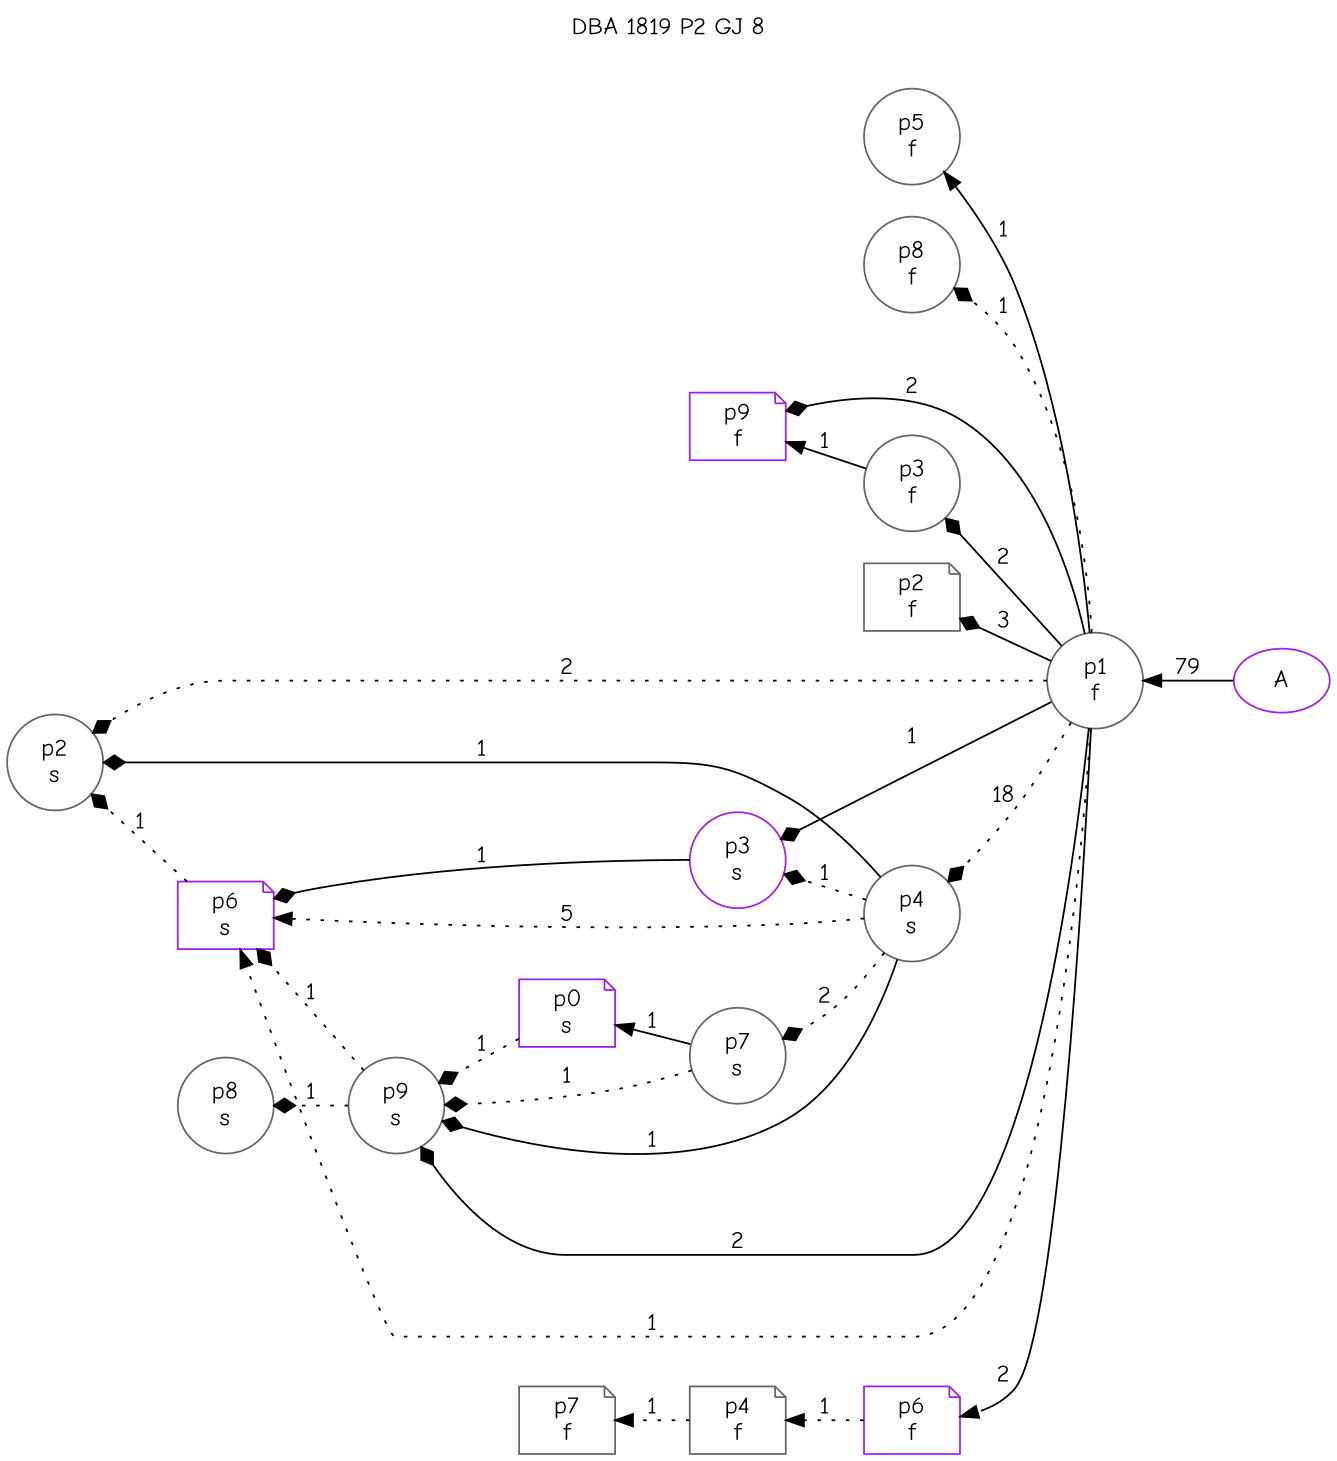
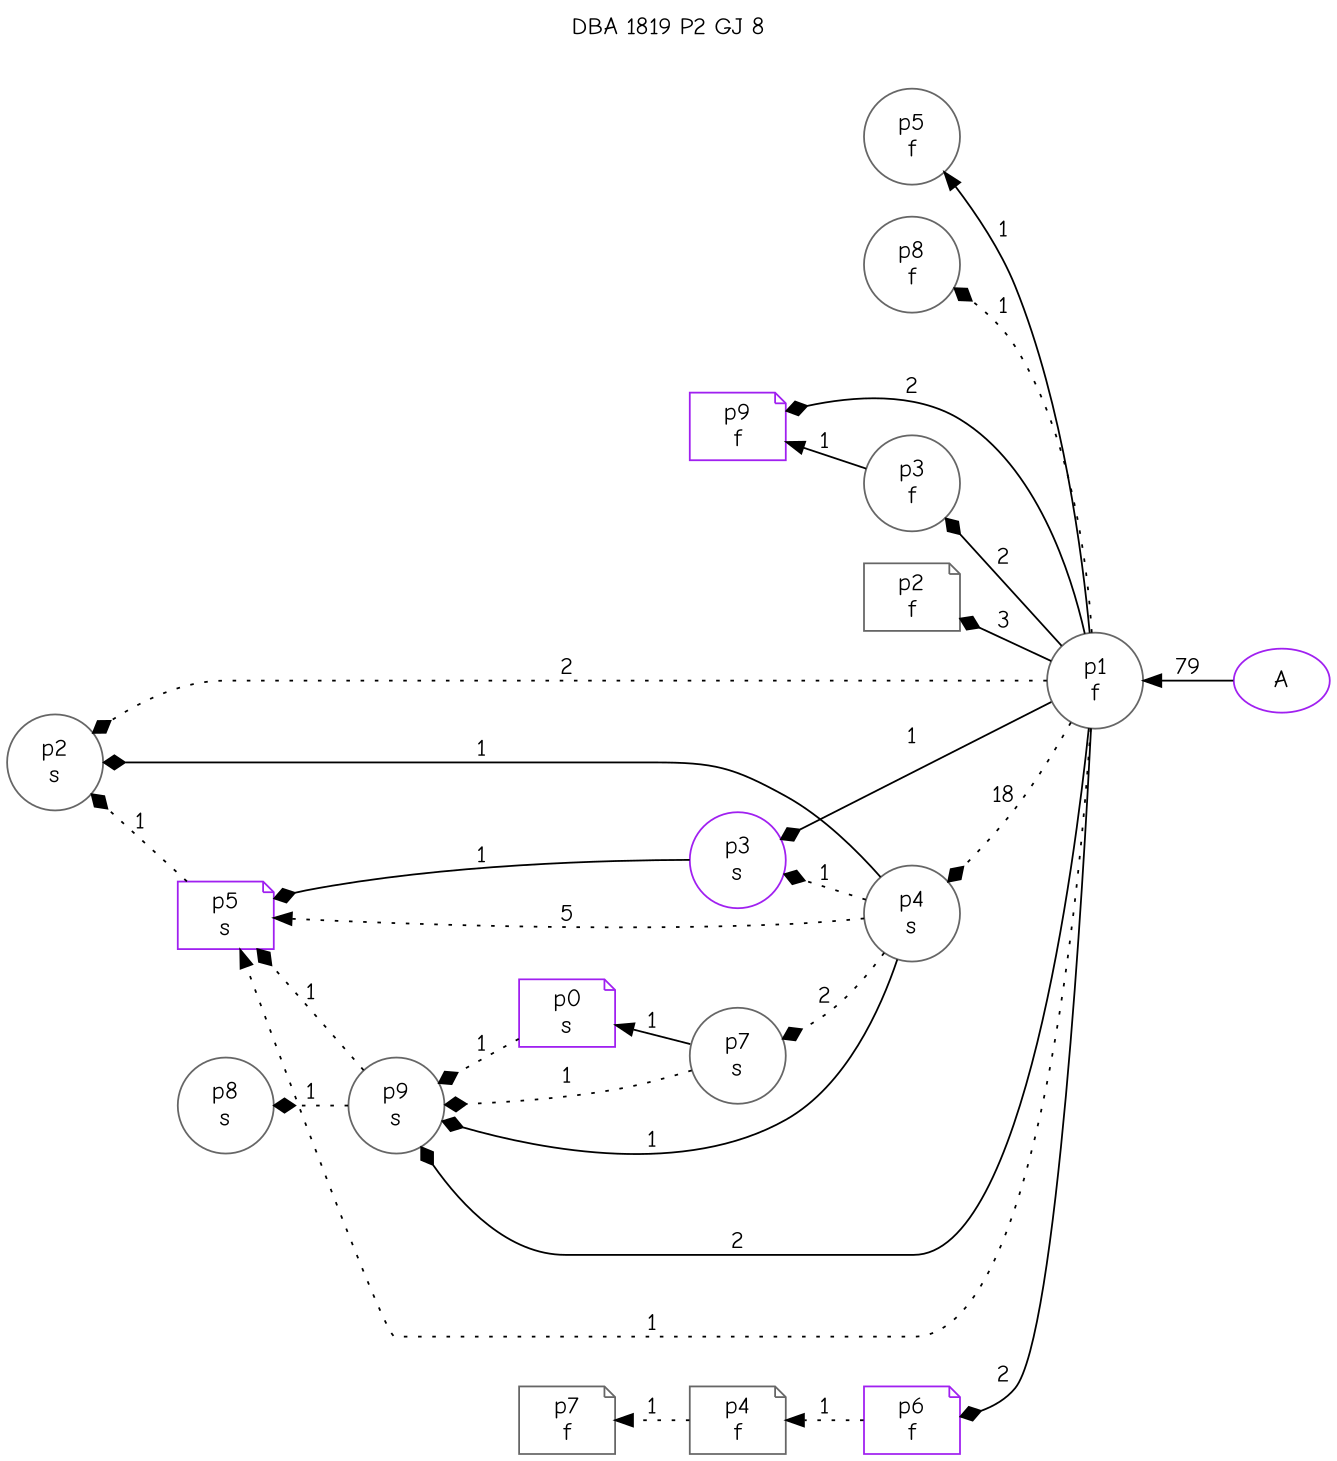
(226, 915) -> (226, 915)
(1067, 1081) -> (1067, 1081)
